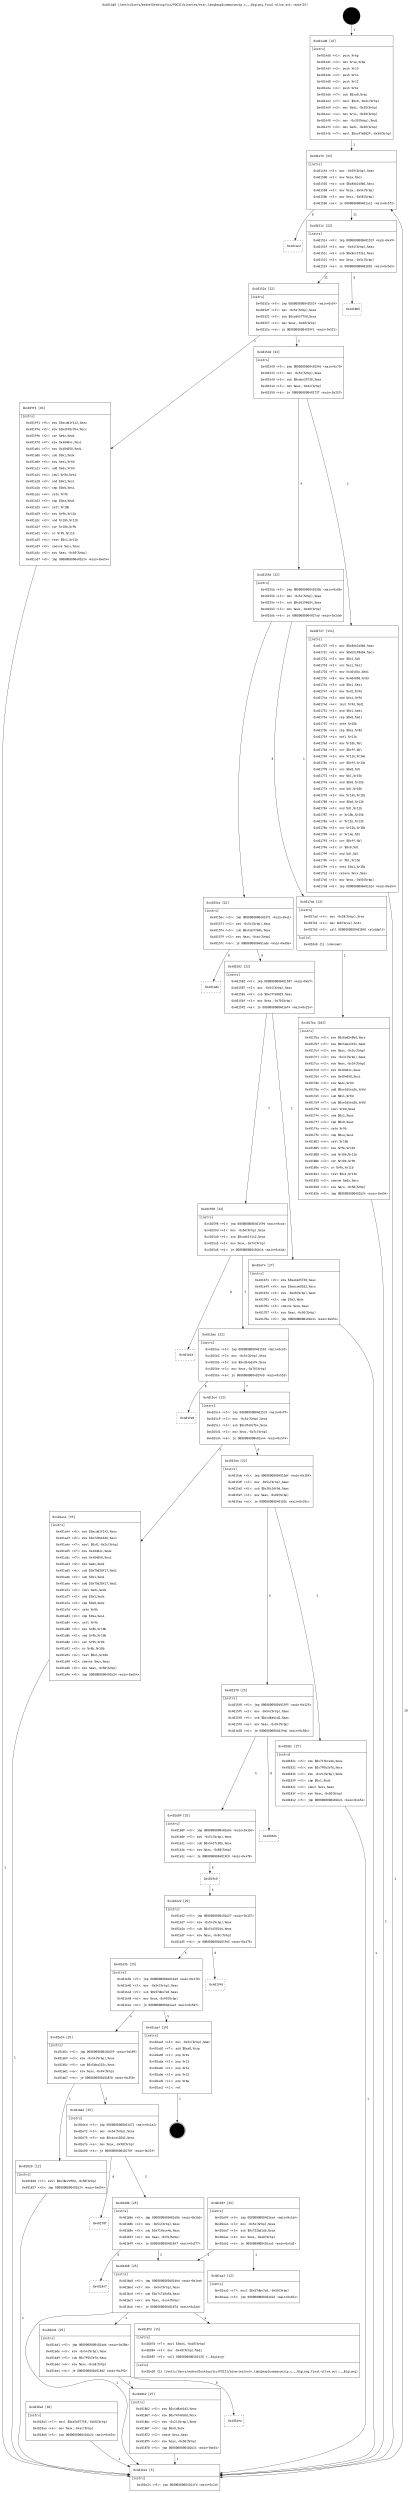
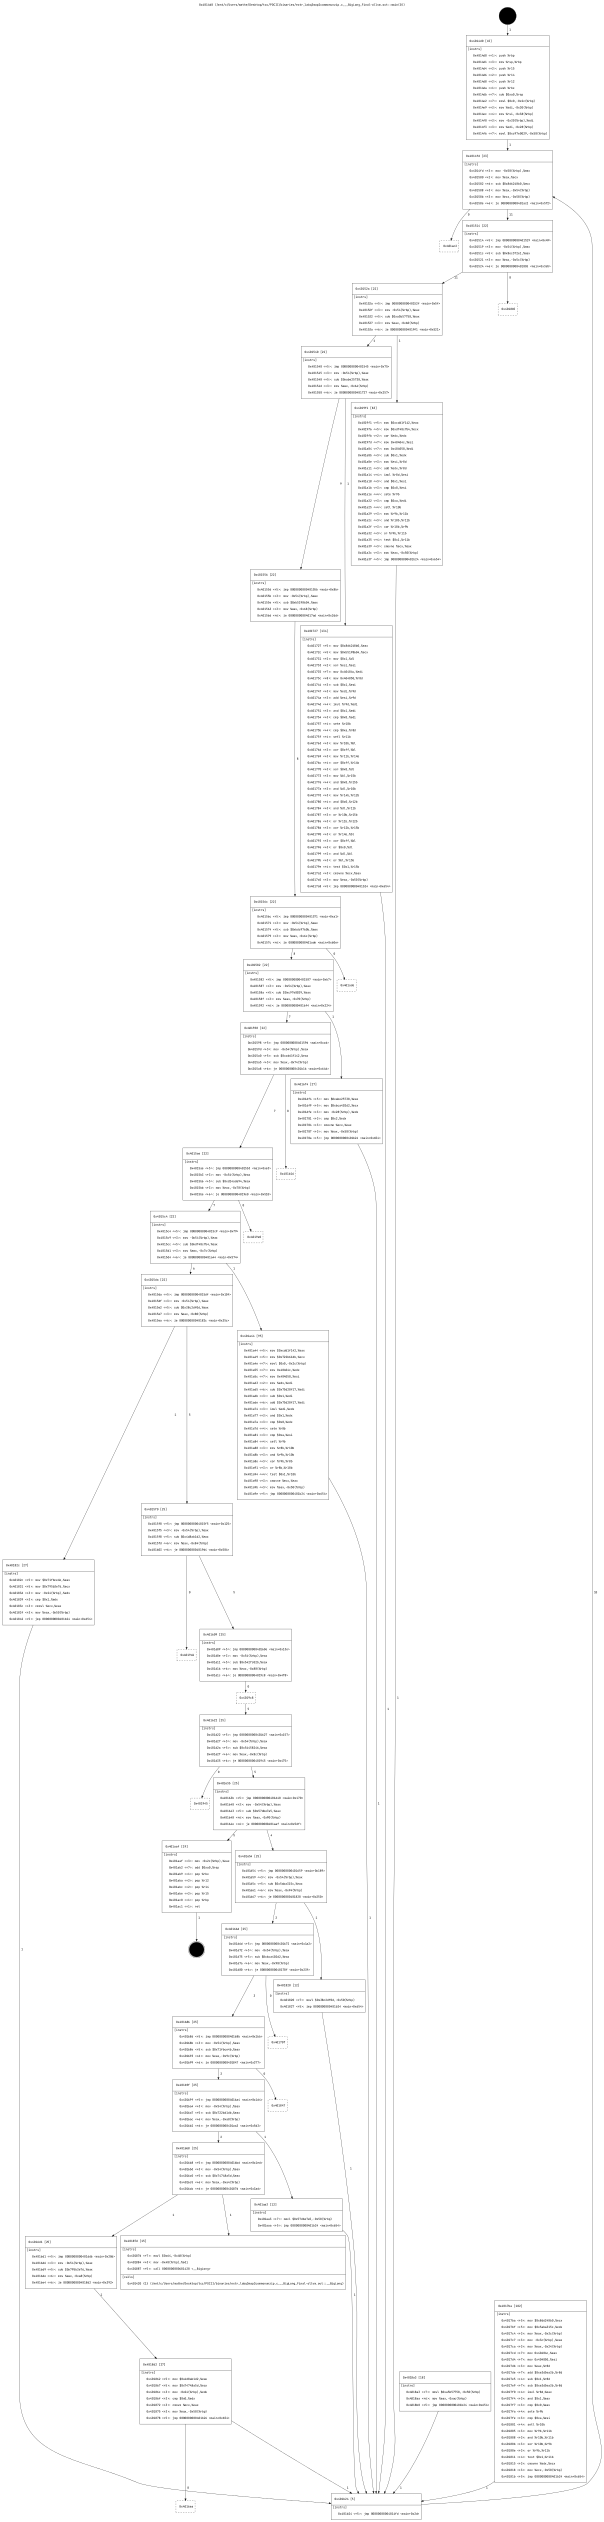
(342, 923) -> none
(158, 2254) -> (218, 2073)
(191, 2381) -> (185, 2461)
(52, 2386) -> (353, 2360)
